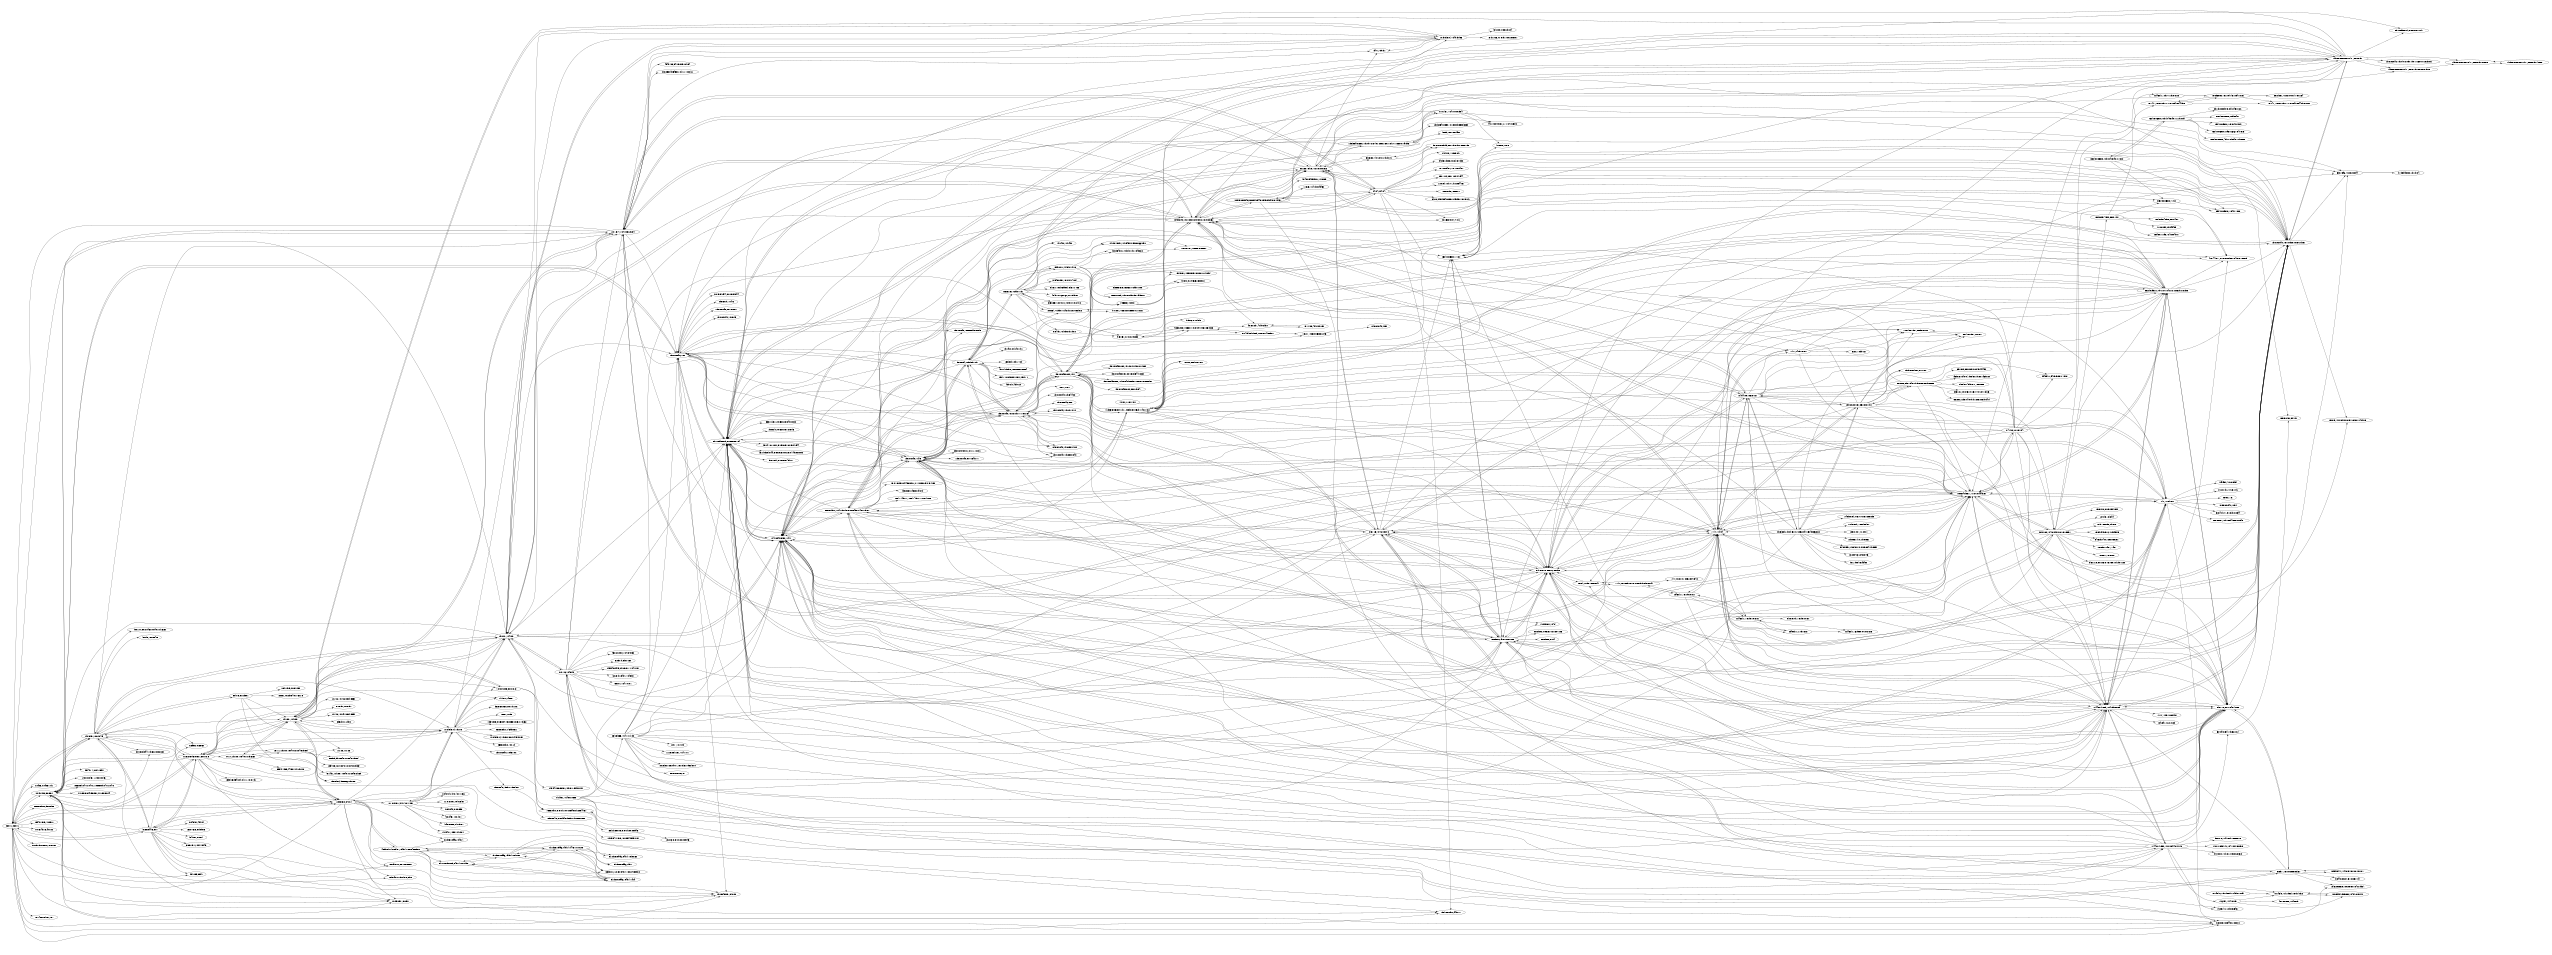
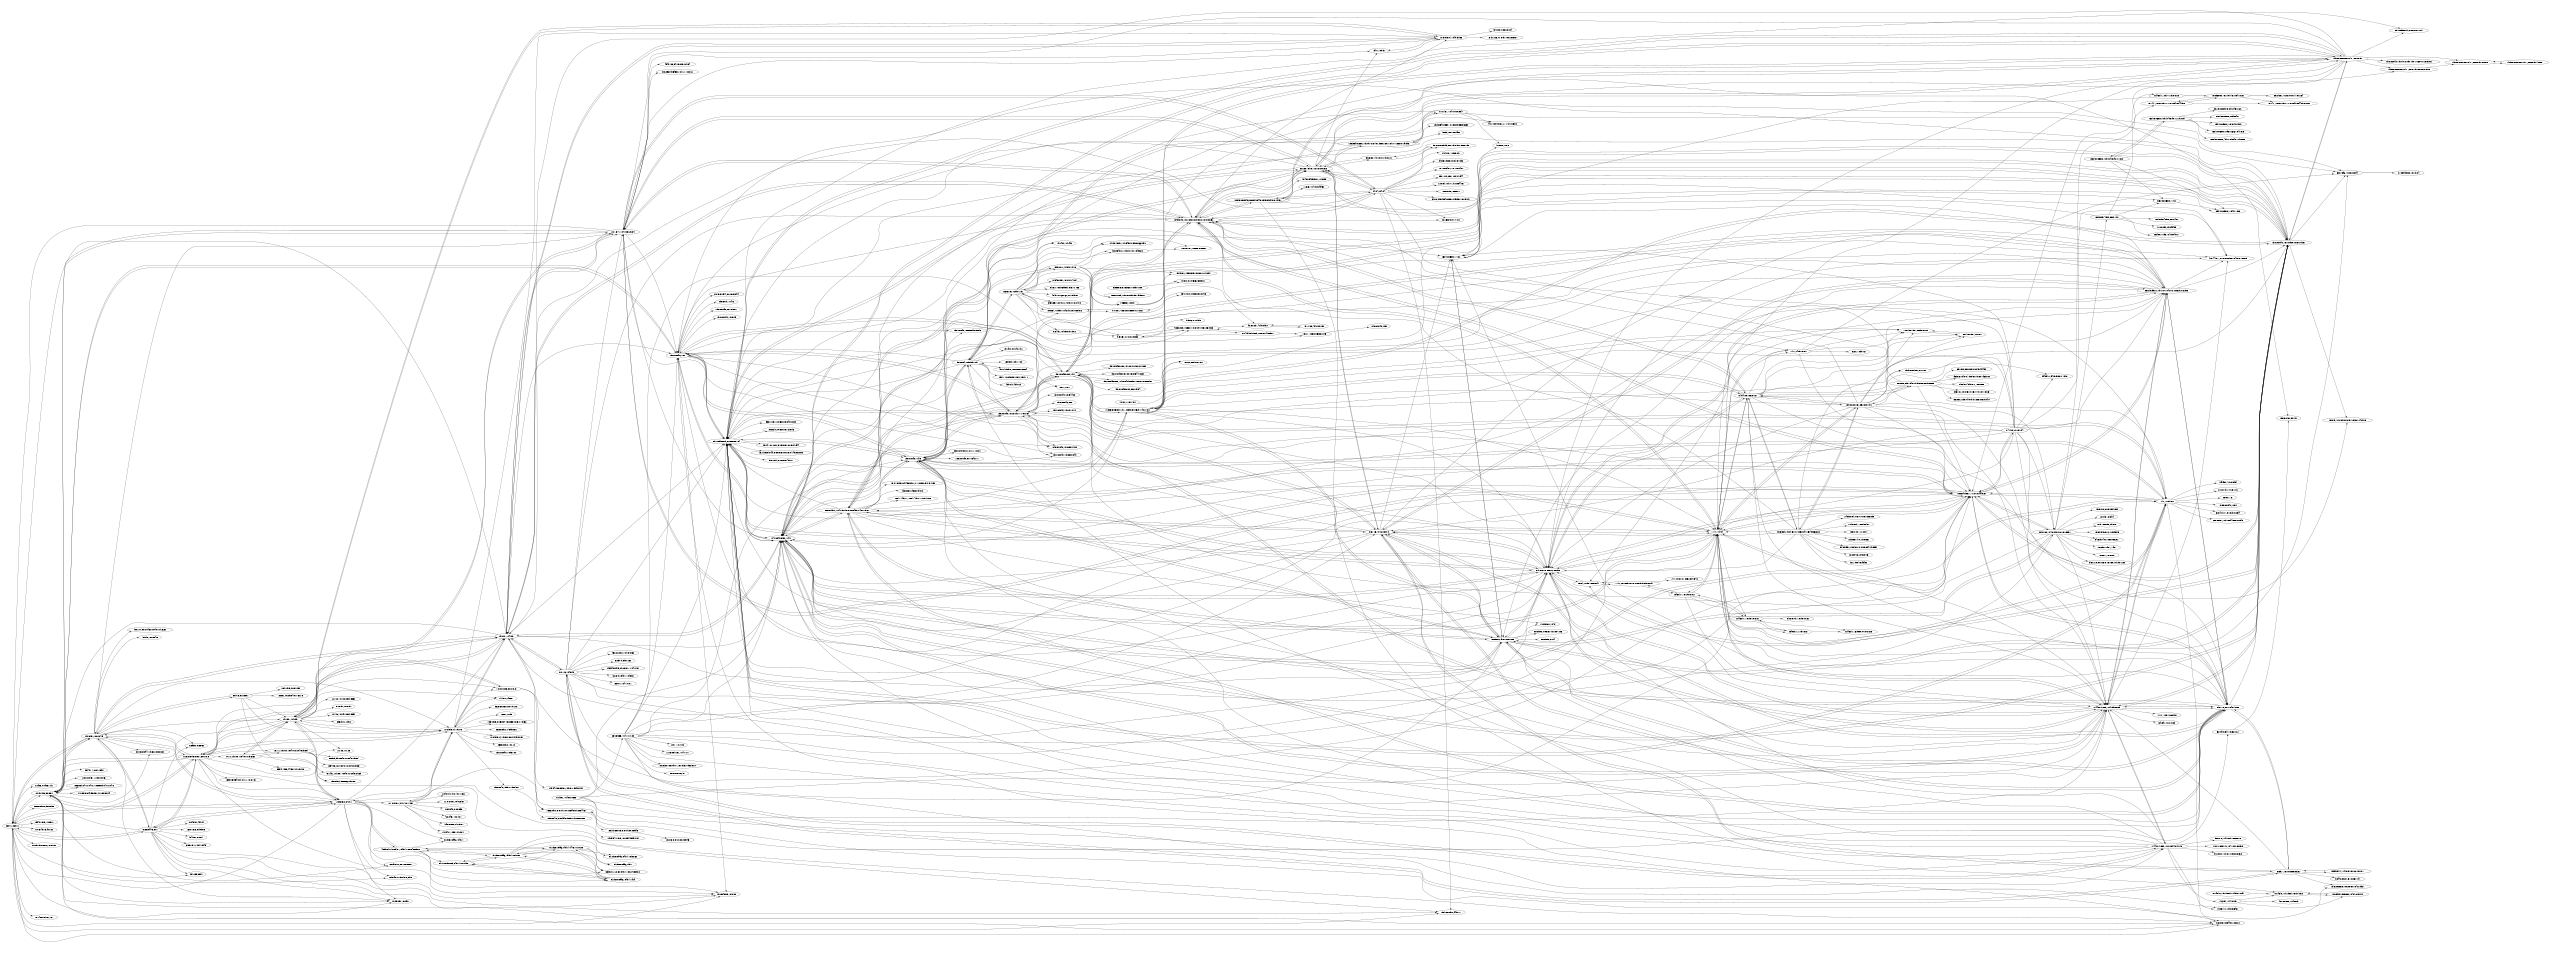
none -> (1193, 294)
(990, 391) -> (1025, 355)
